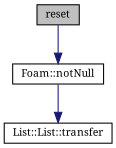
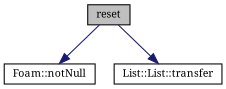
(58, 98) -> (134, 41)
